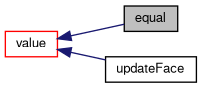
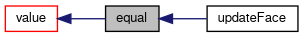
(88, 56) -> (190, 19)
